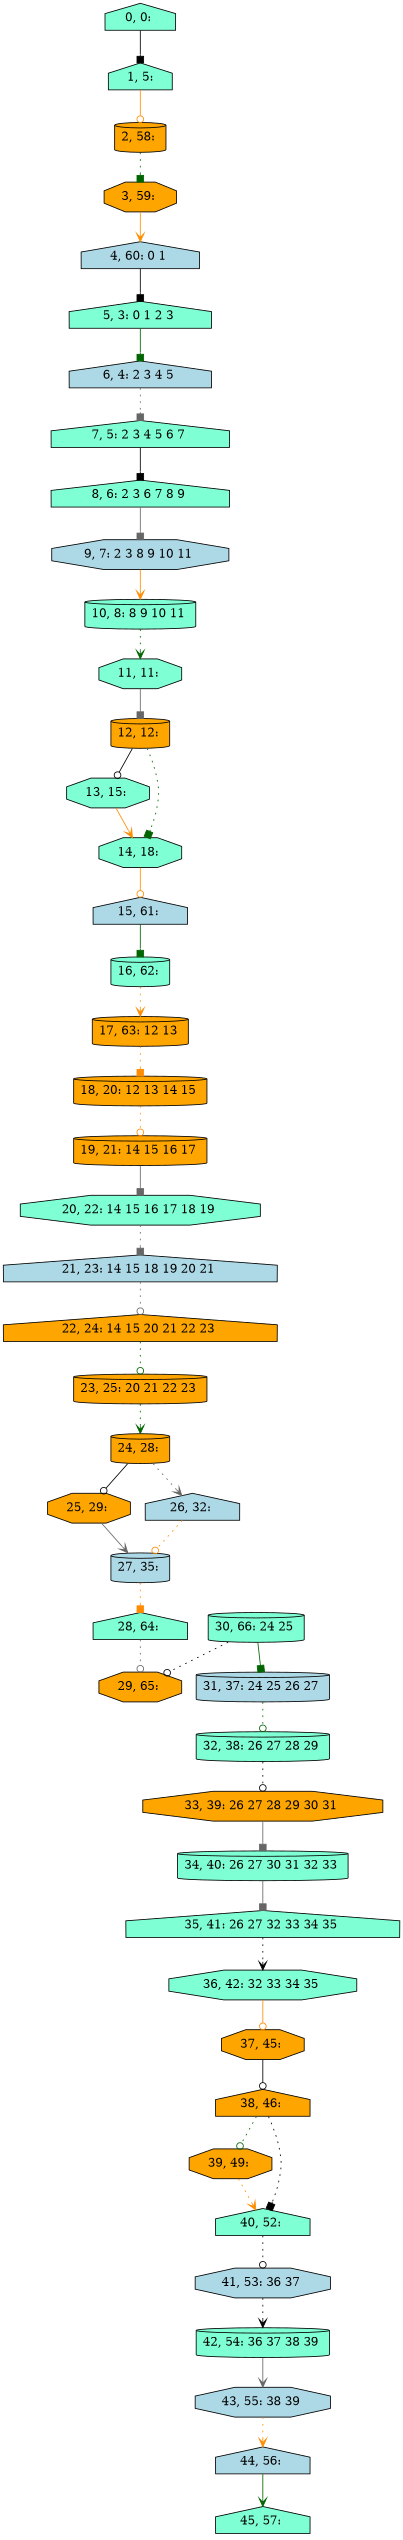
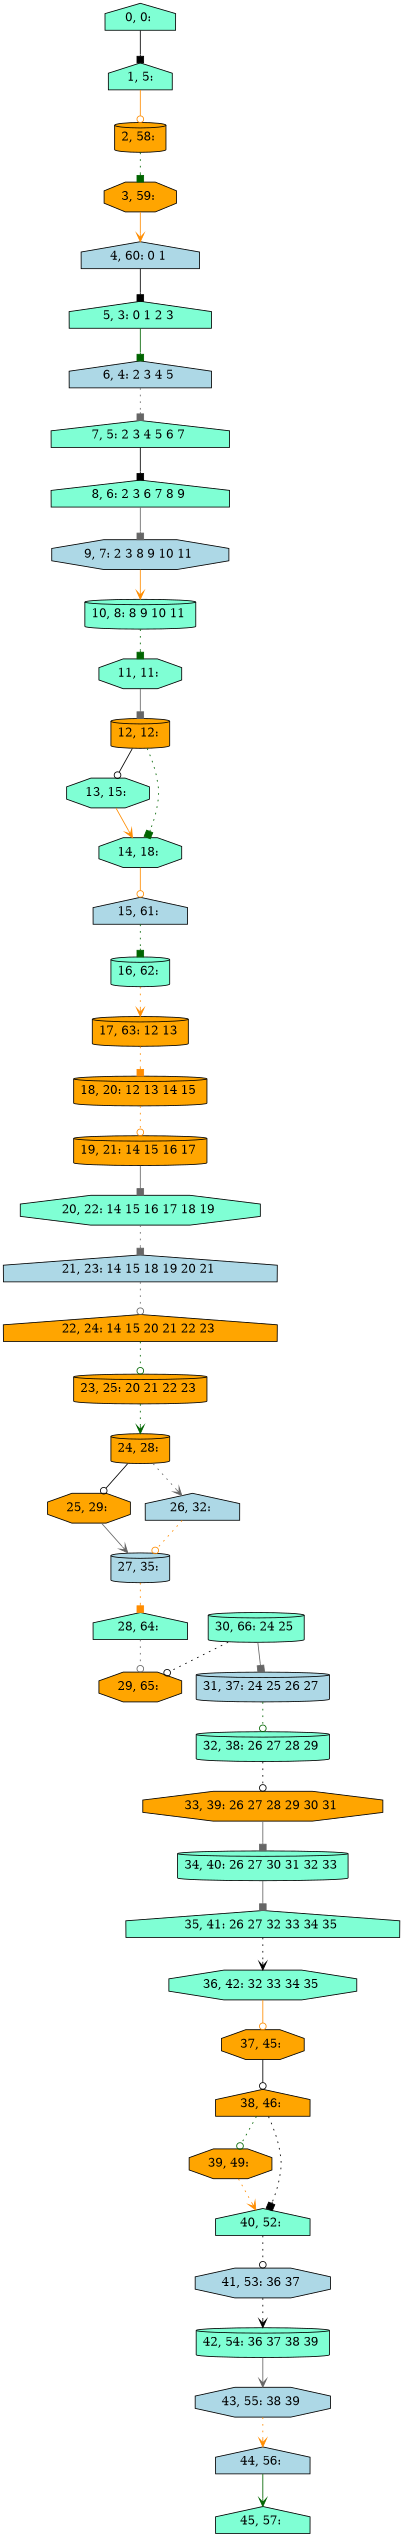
(140, 640) -> (140, 640)
(140, 936) -> (140, 936)
(259, 1653) -> (259, 1653)
